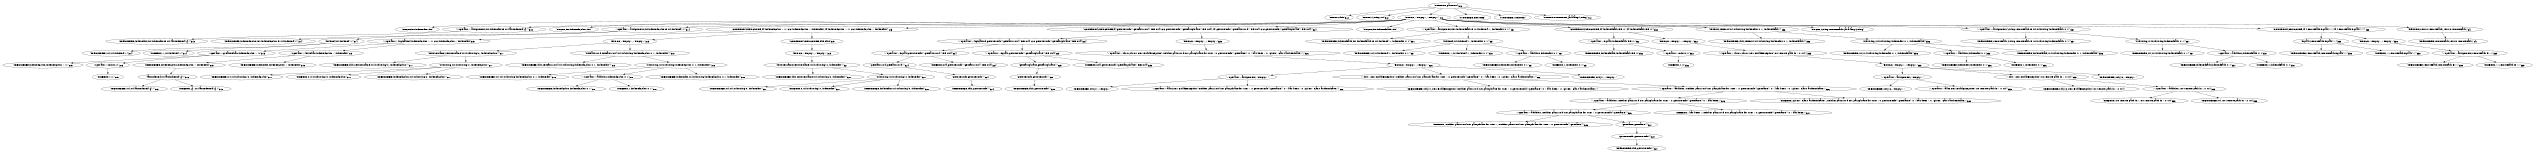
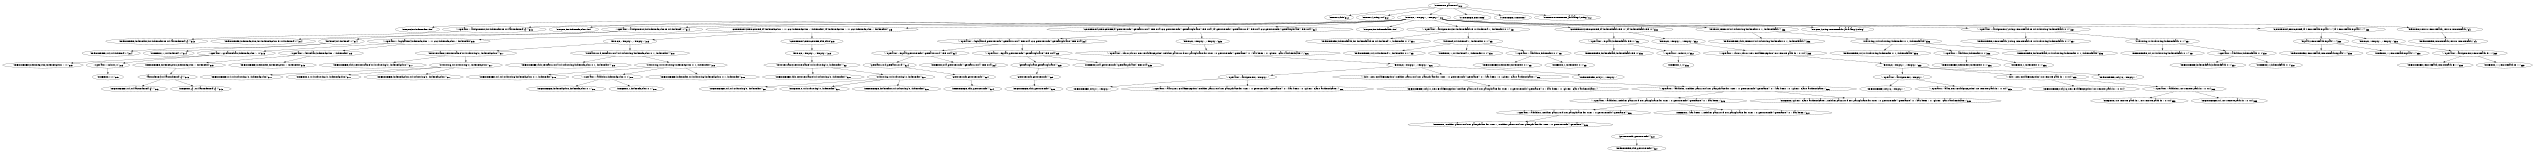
(1637, 125) -> none
